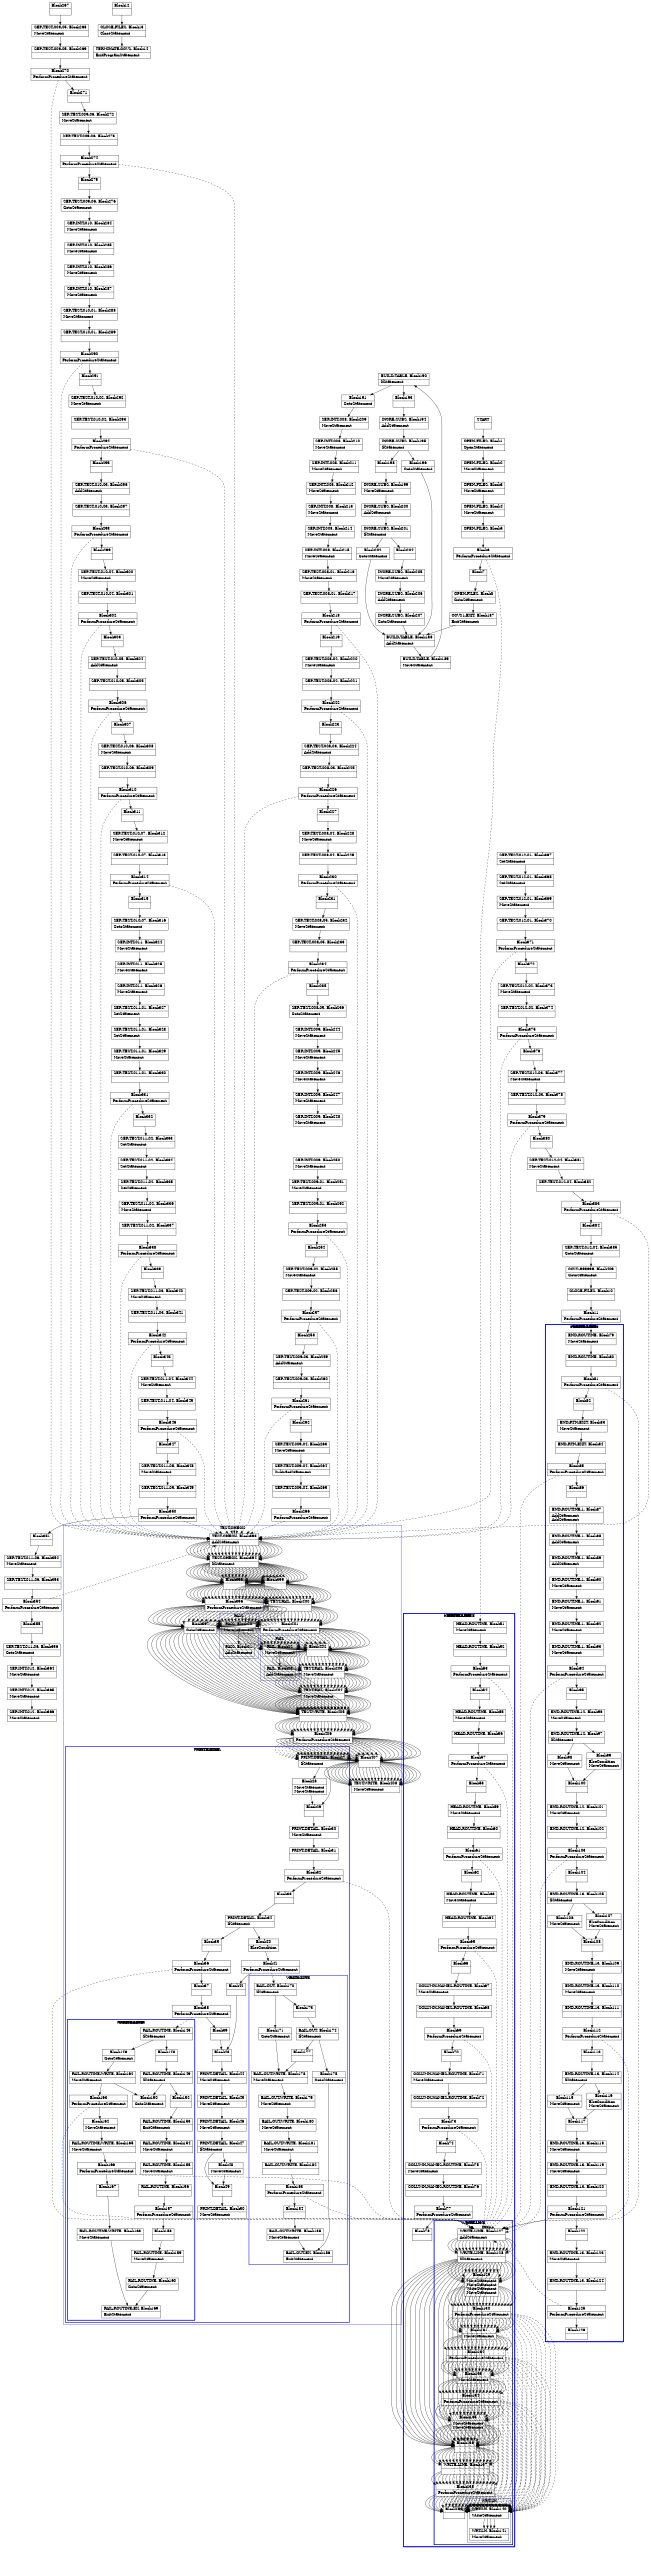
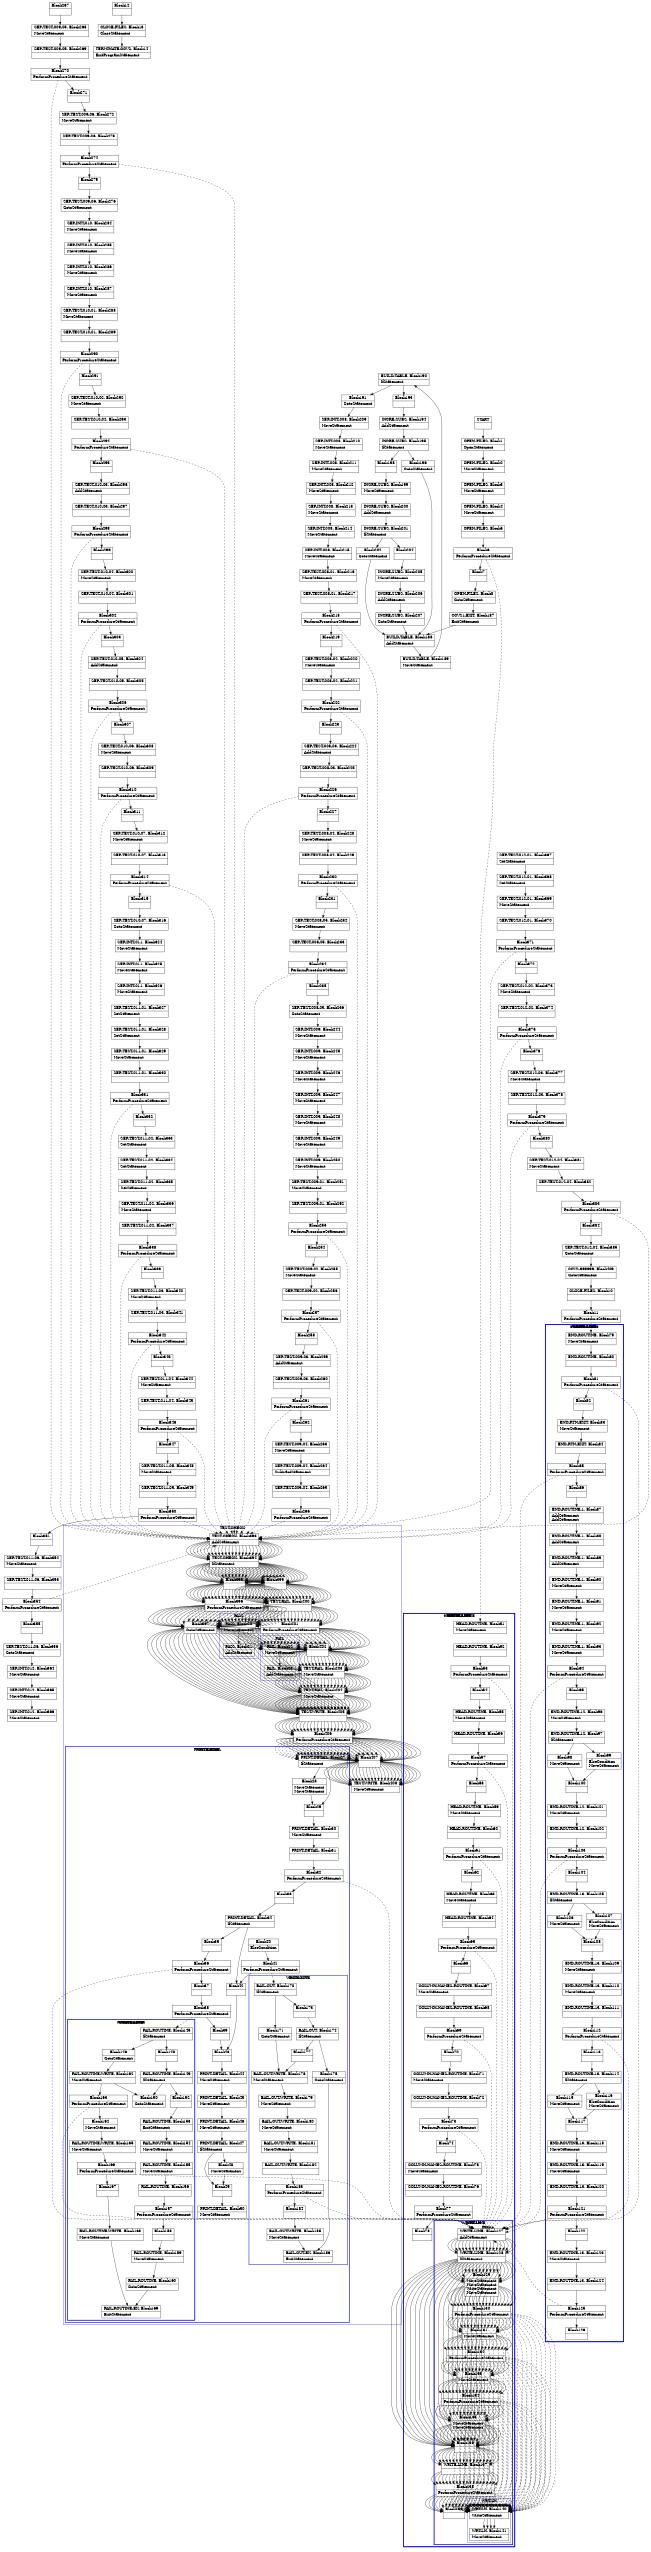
none -> (98, 411)
none -> (318, 1142)
(480, 1637) -> none
(256, 1932) -> (240, 1954)
